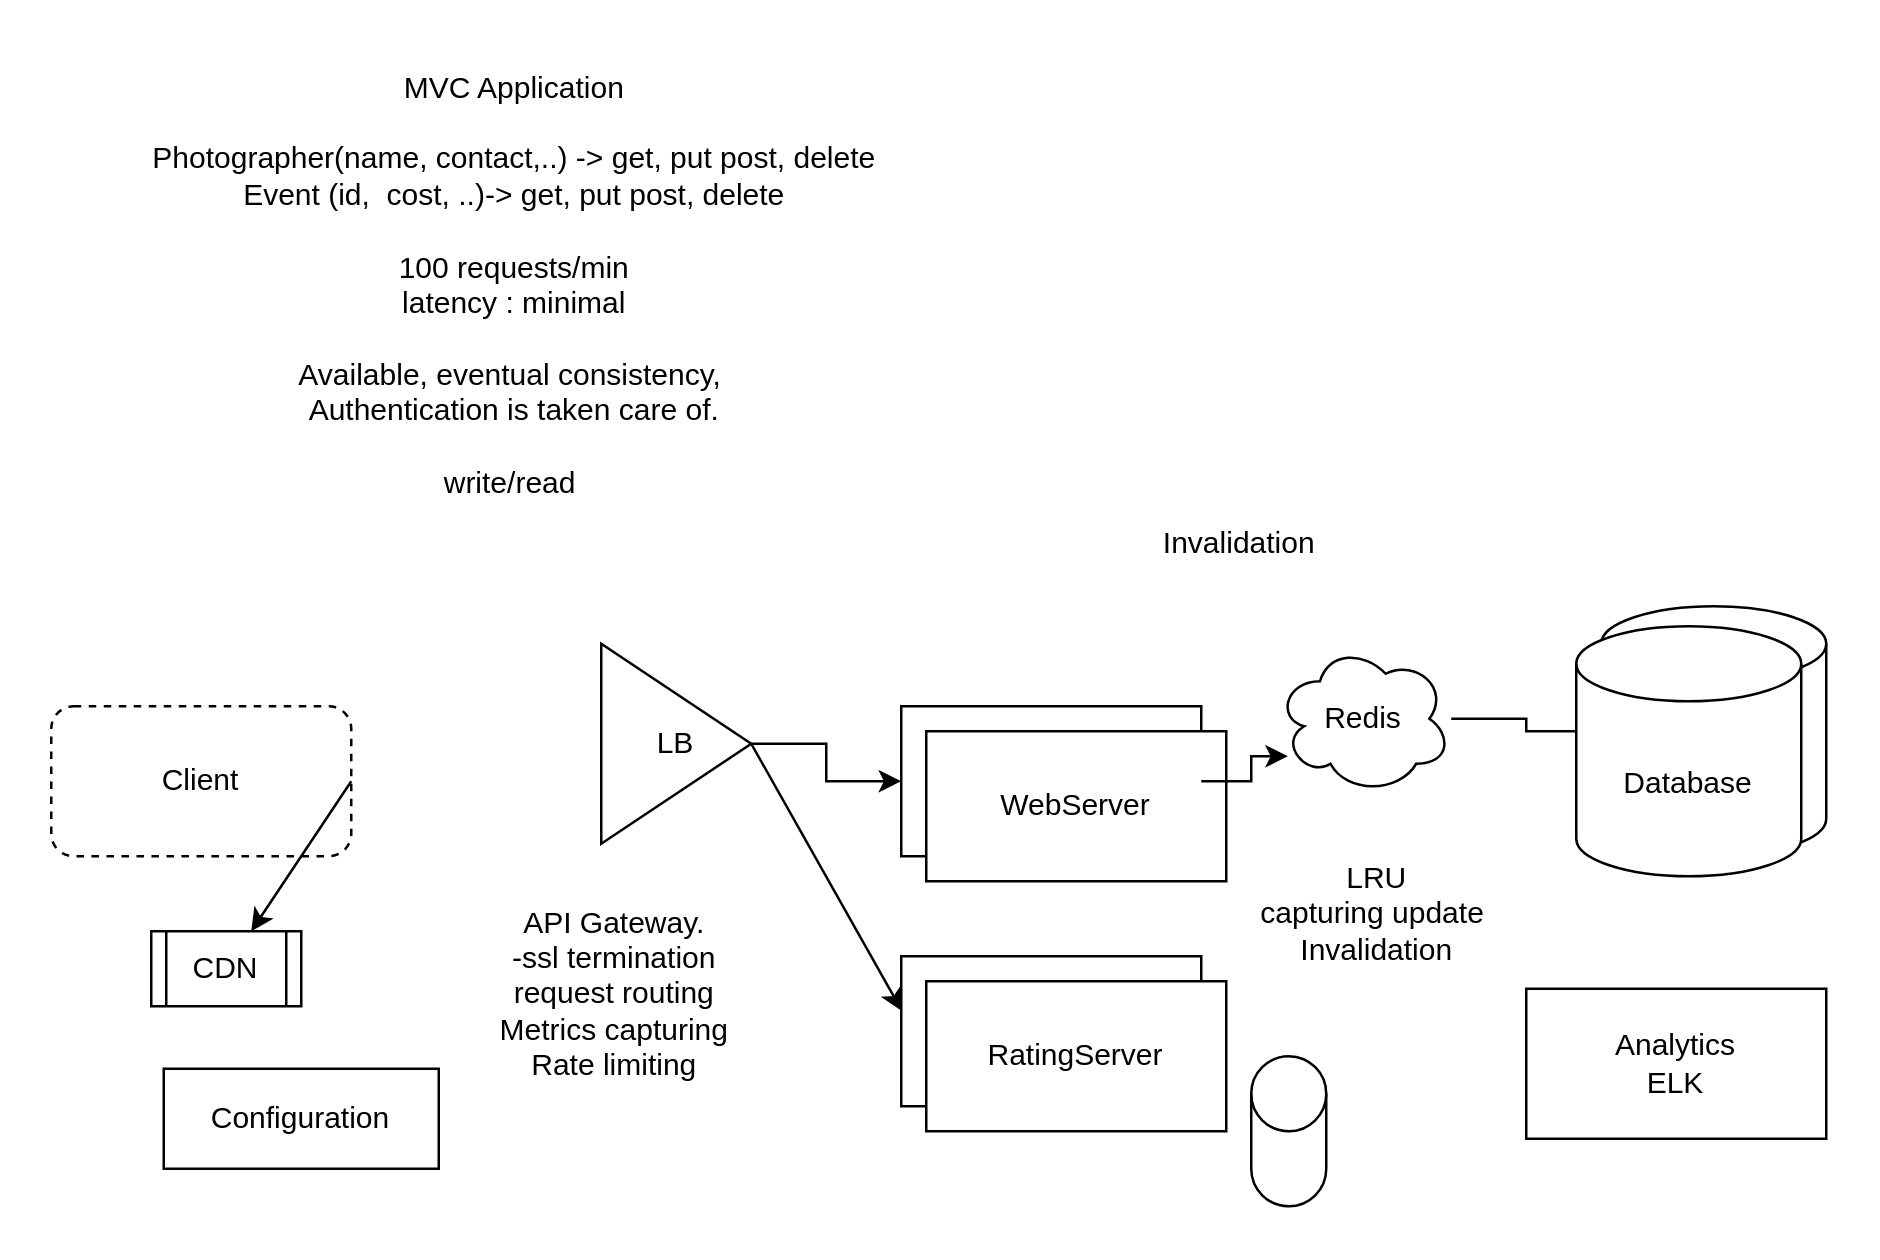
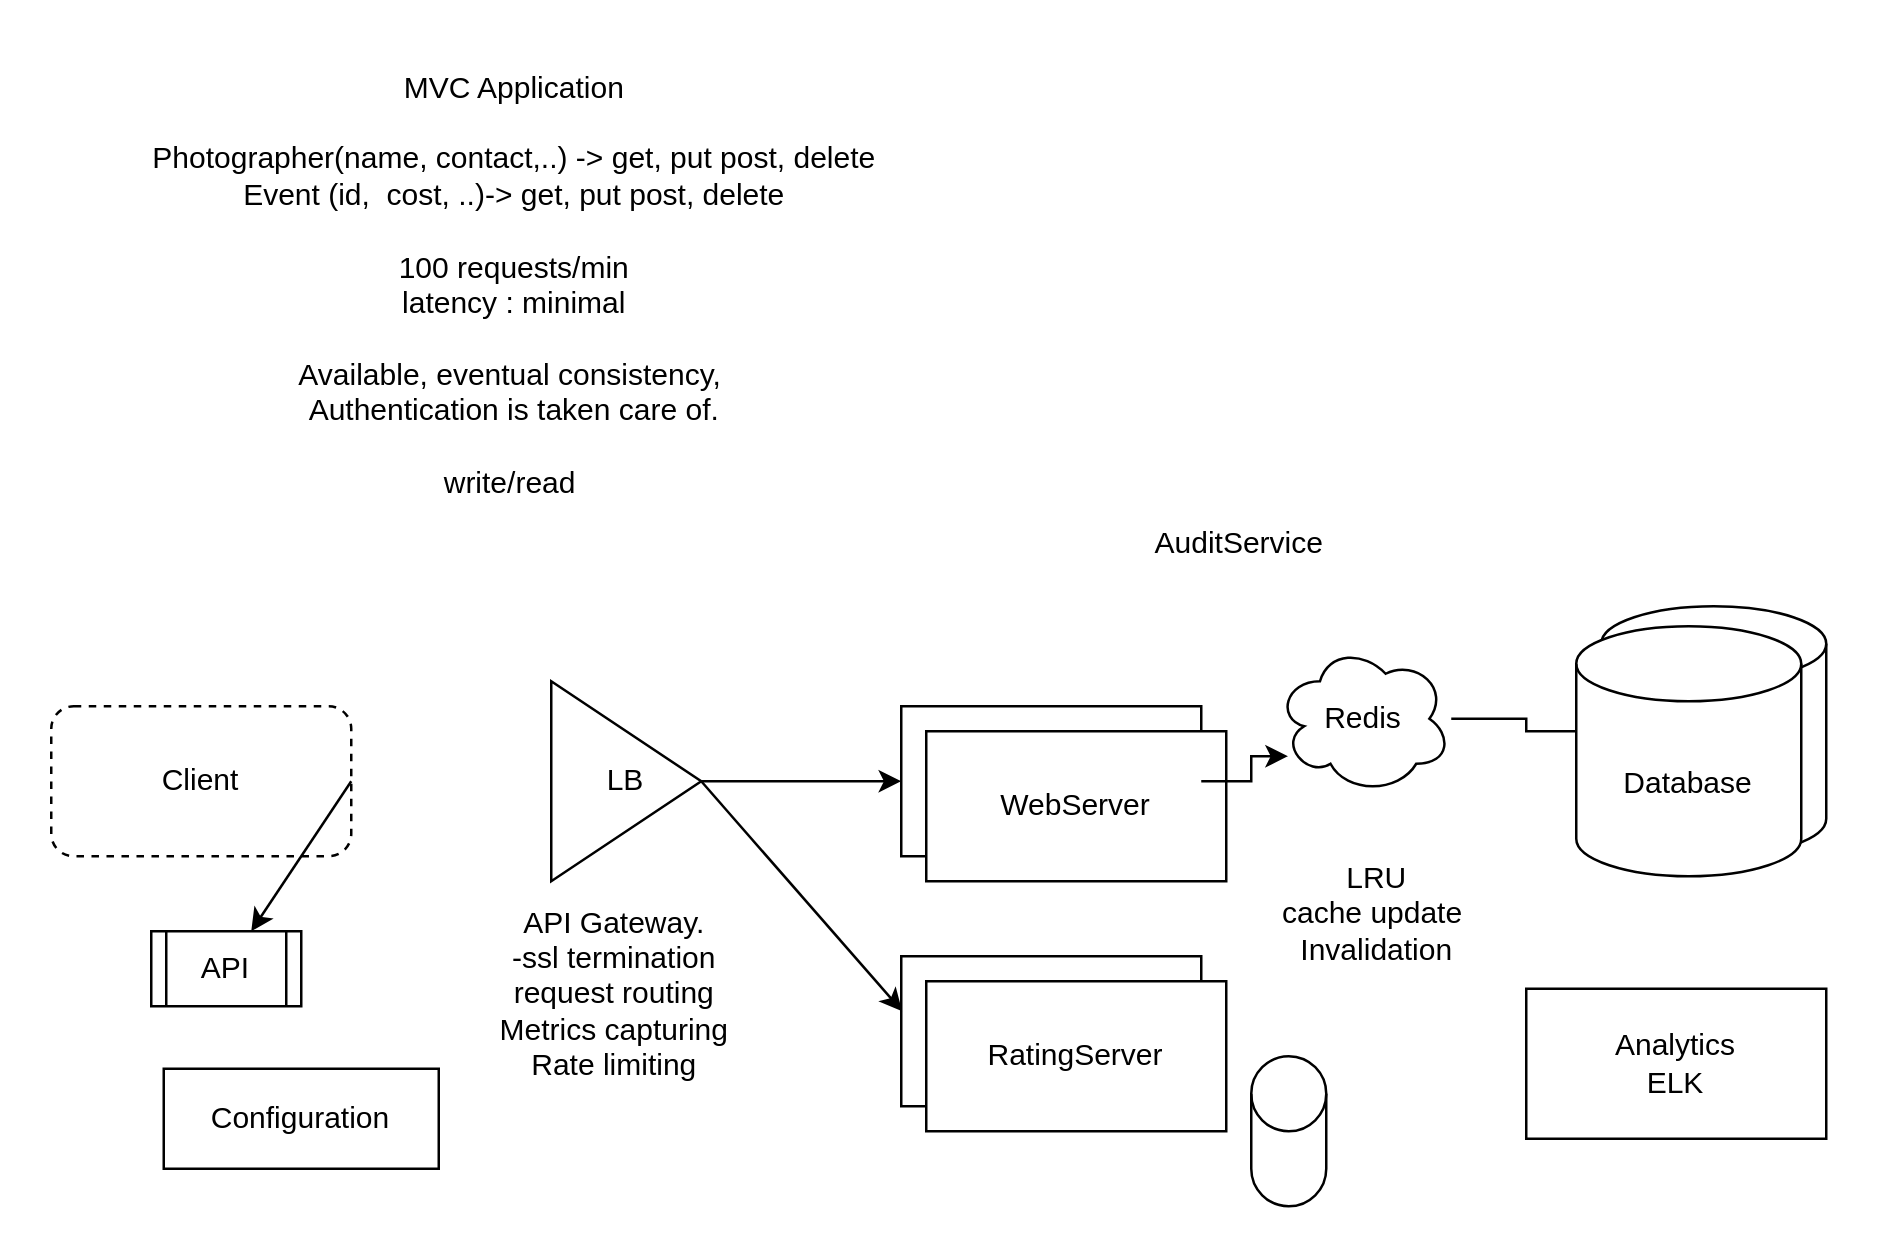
(1240, 544) -> (1240, 544)
(676, 744) -> (626, 781)
(1378, 914) -> (1378, 914)
(226, 969) -> (226, 969)
